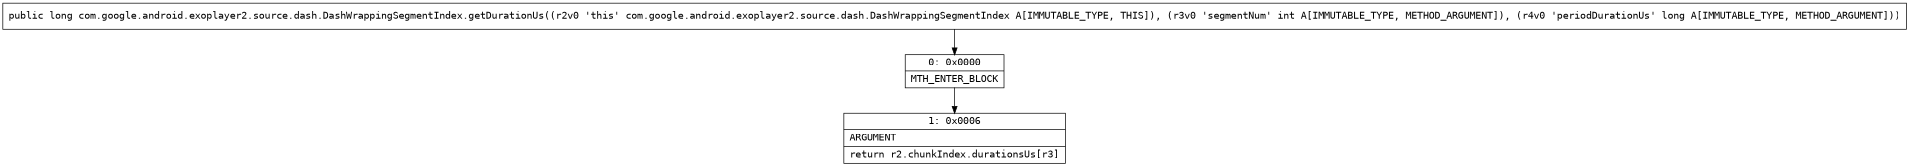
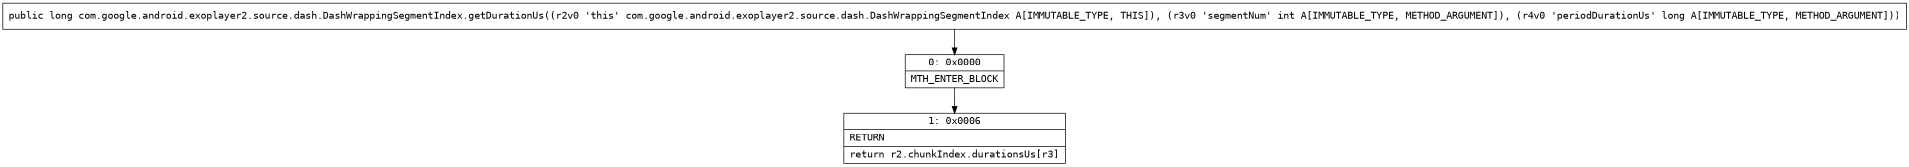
(873, 138) -> (867, 138)
